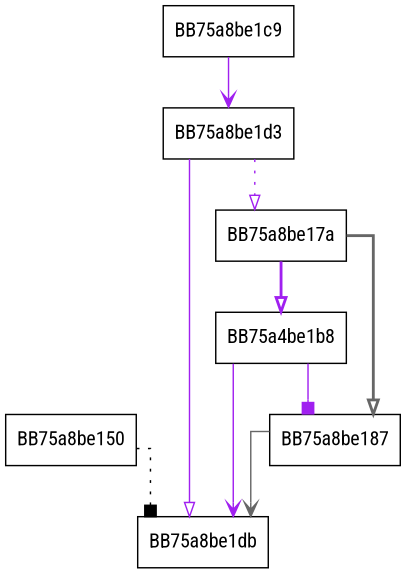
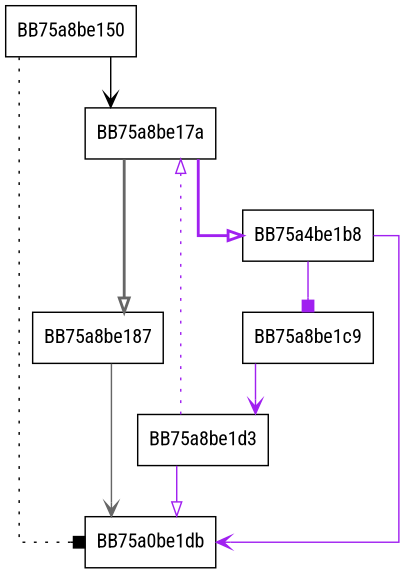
none -> (111, 75)
(308, 382) -> (308, 279)
(203, 542) -> (150, 542)
